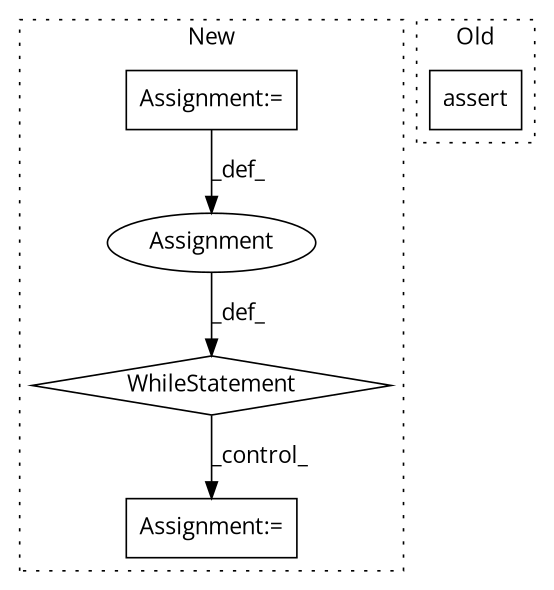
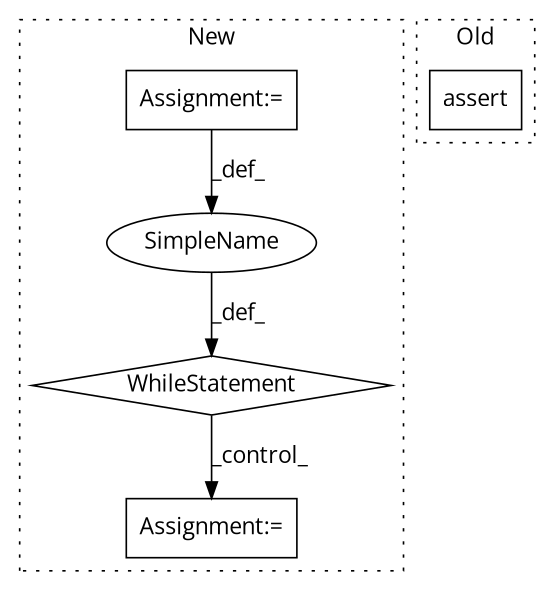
(212, 243) -> (212, 243)
